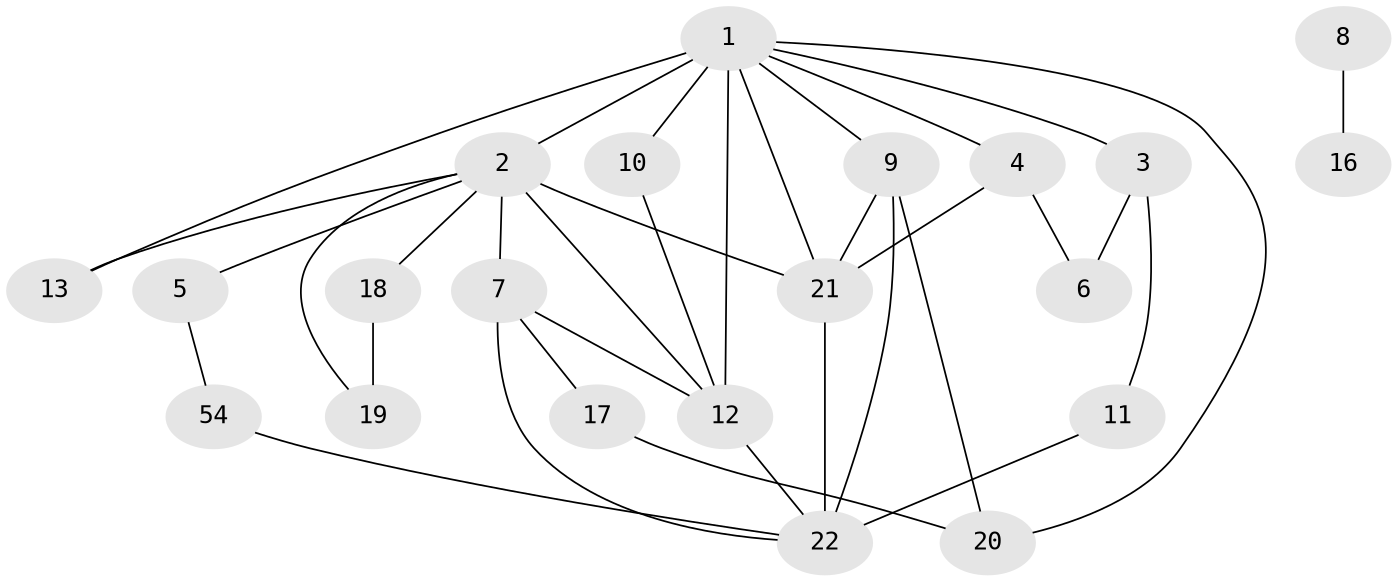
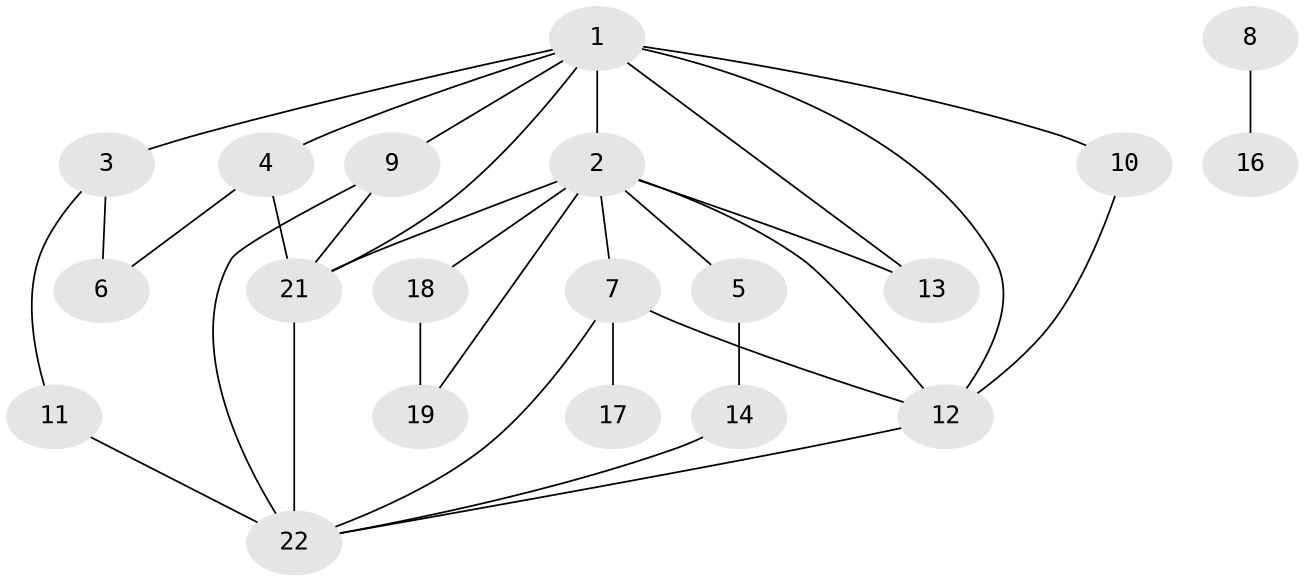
(214, 417) -> (739, 417)
(988, 543) -> none
